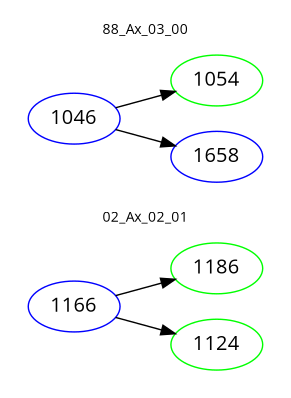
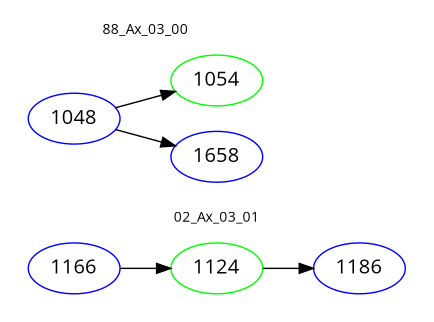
(74, 119) -> (74, 119)
(145, 218) -> (217, 218)
(217, 268) -> (359, 268)
(139, 289) -> (281, 268)
